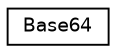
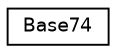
(58, 27) -> (58, 27)
